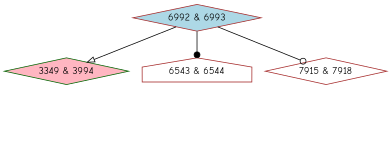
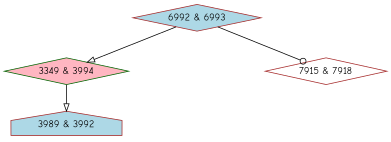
(197, 71) -> none
none -> (66, 125)
